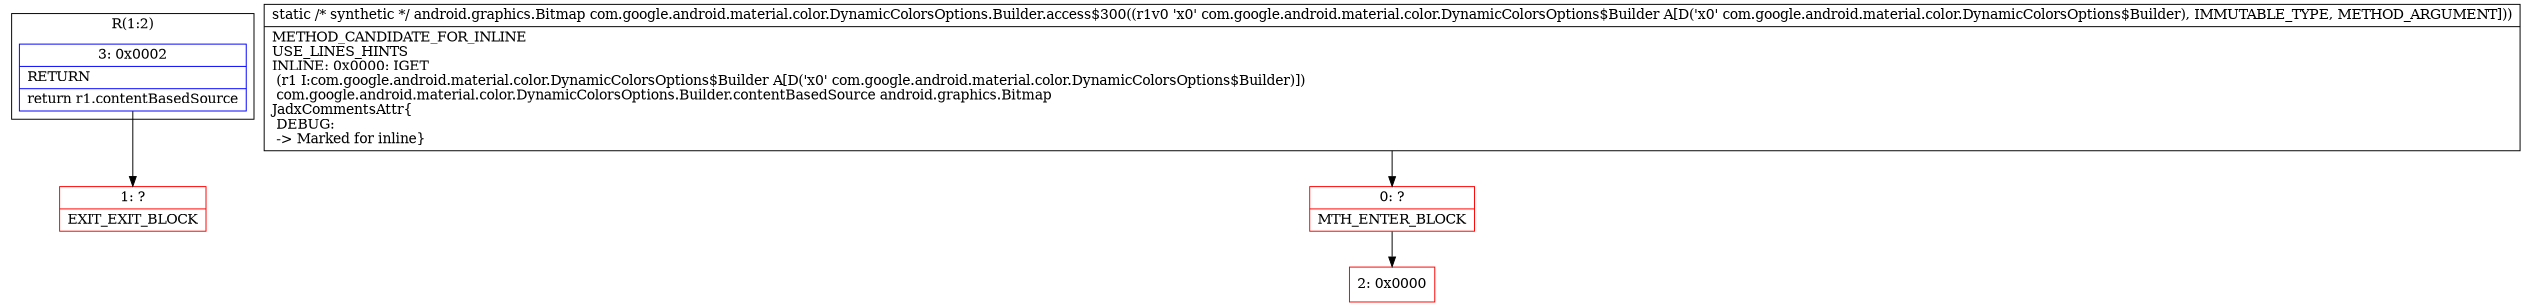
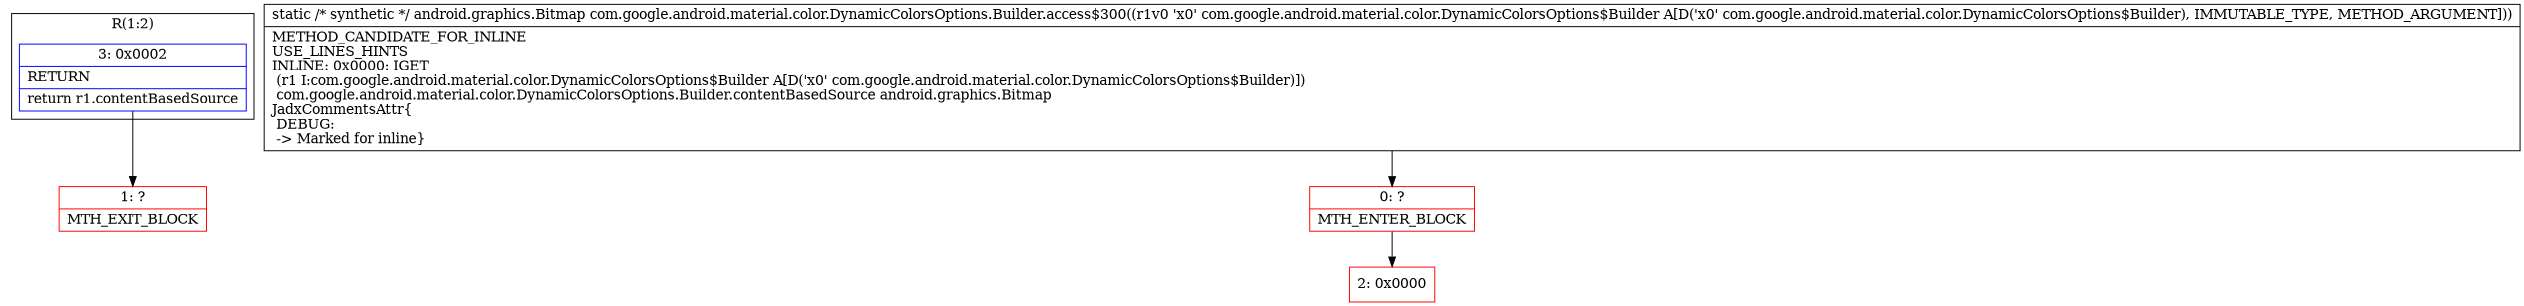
(133, 220) -> (133, 220)
